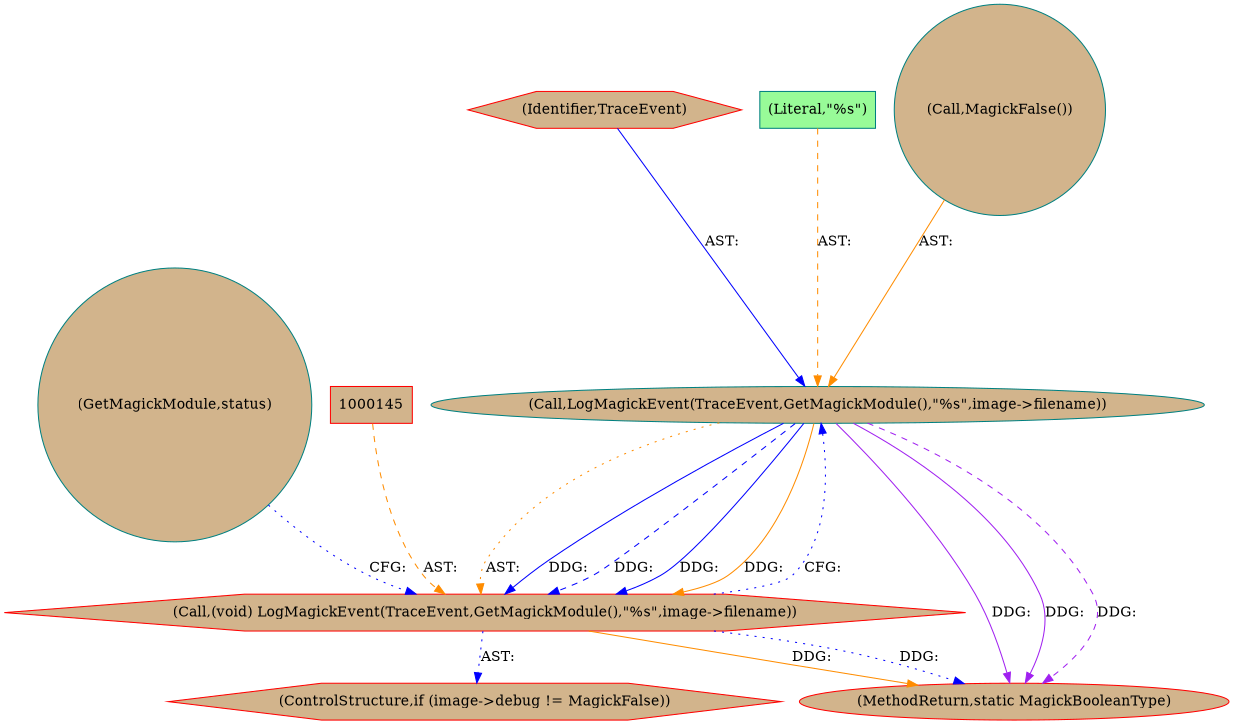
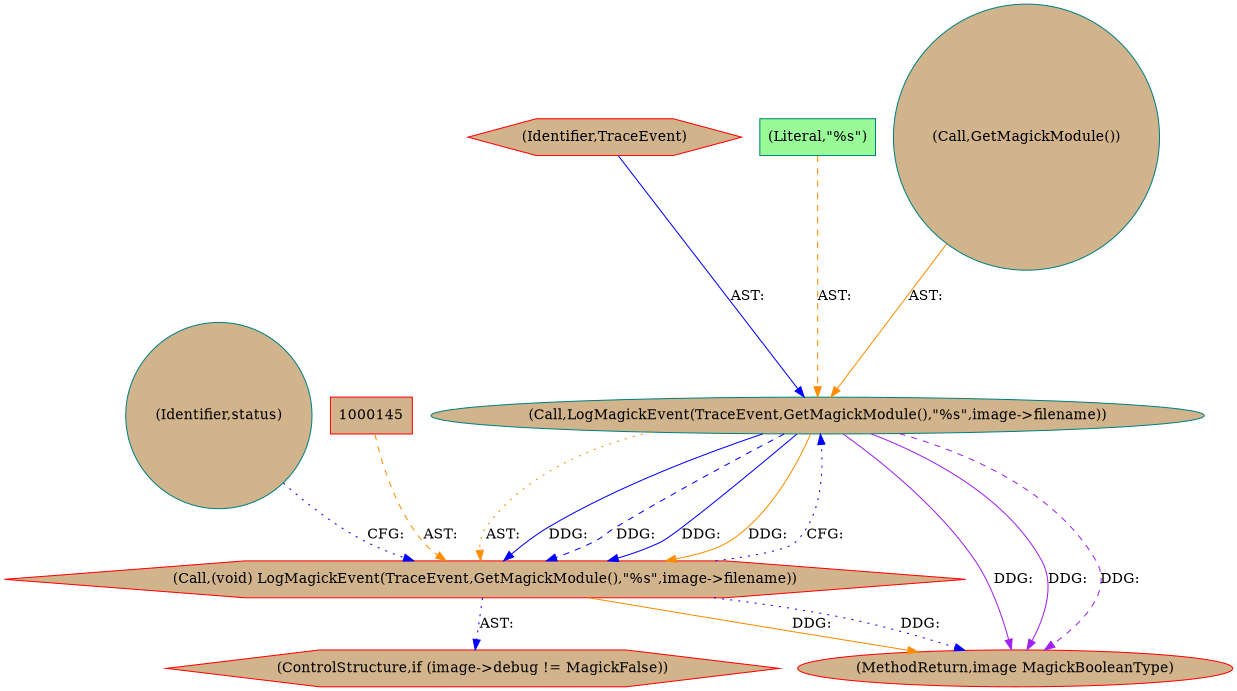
(1000, 110) -> (1026, 137)
(175, 405) -> (219, 416)
(1014, 702) -> (1015, 668)
